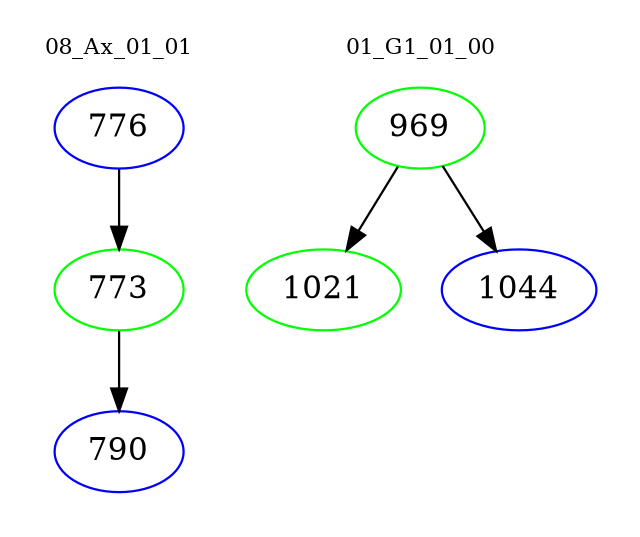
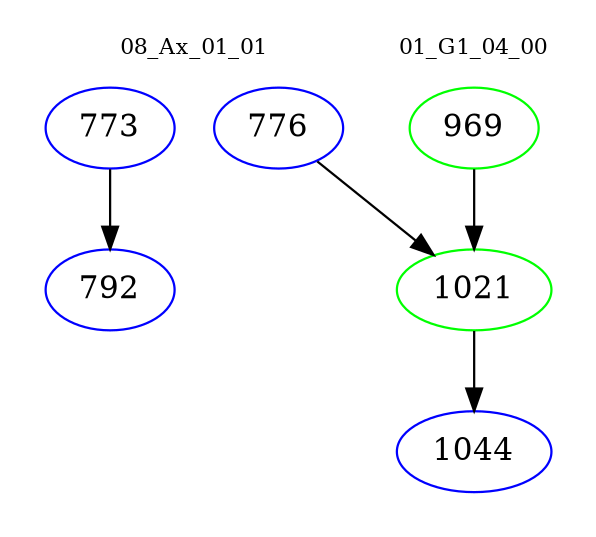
(421, 48) -> (474, 48)
(119, 198) -> (347, 185)
(463, 199) -> (474, 360)
(119, 290) -> (110, 128)
(119, 452) -> (110, 290)
